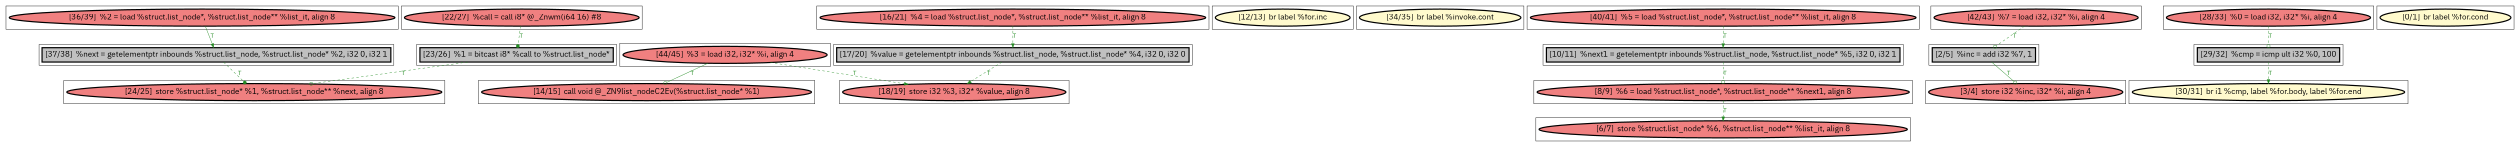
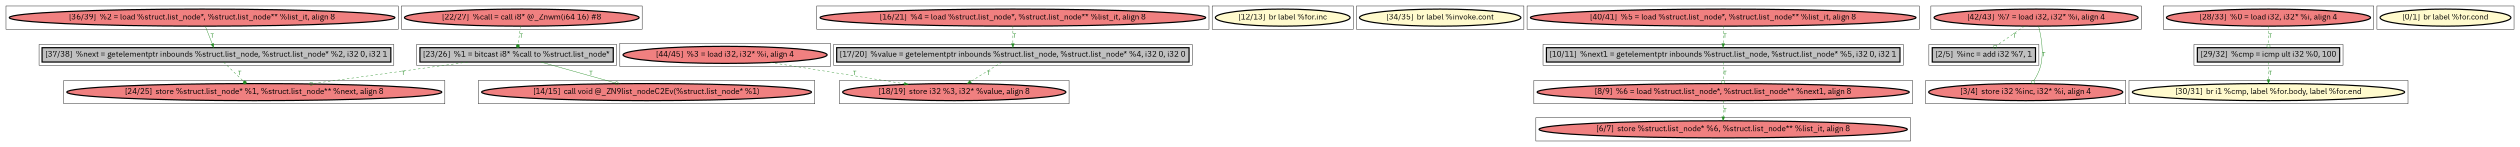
(2003, 72) -> (2042, 54)
(687, 73) -> (578, 72)
